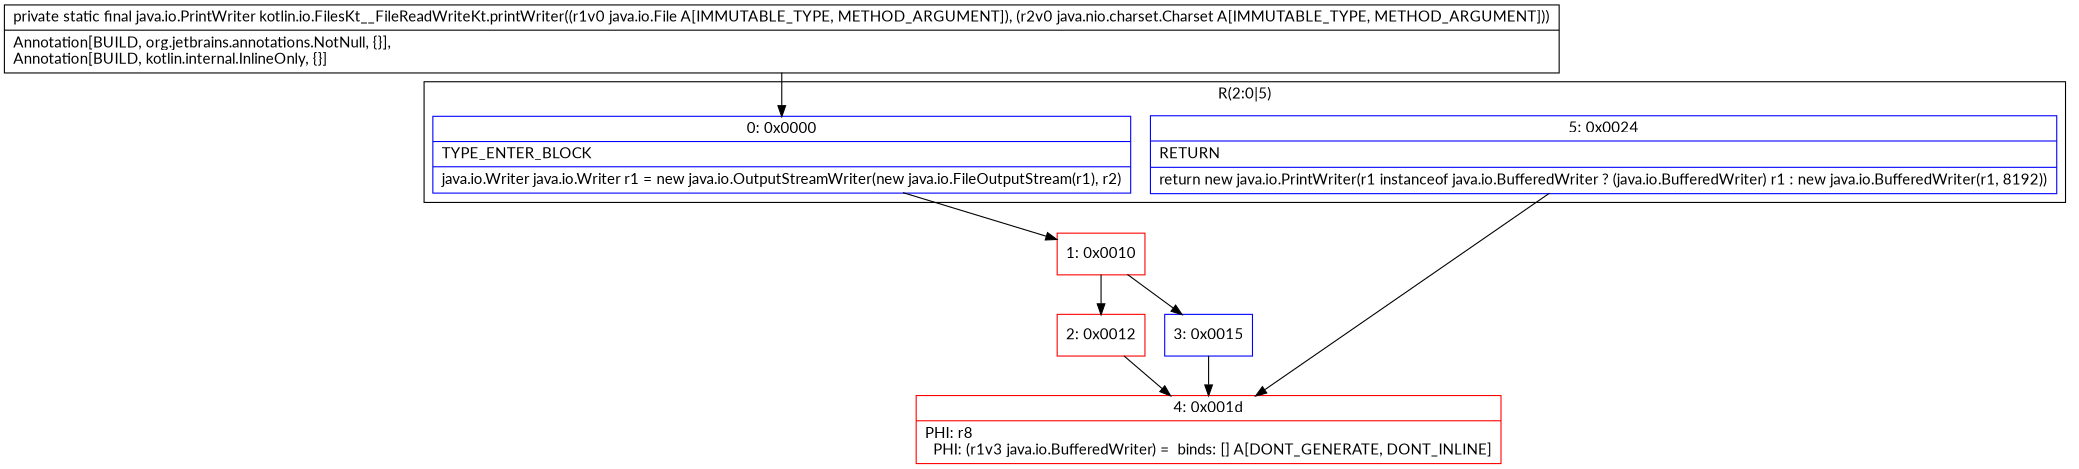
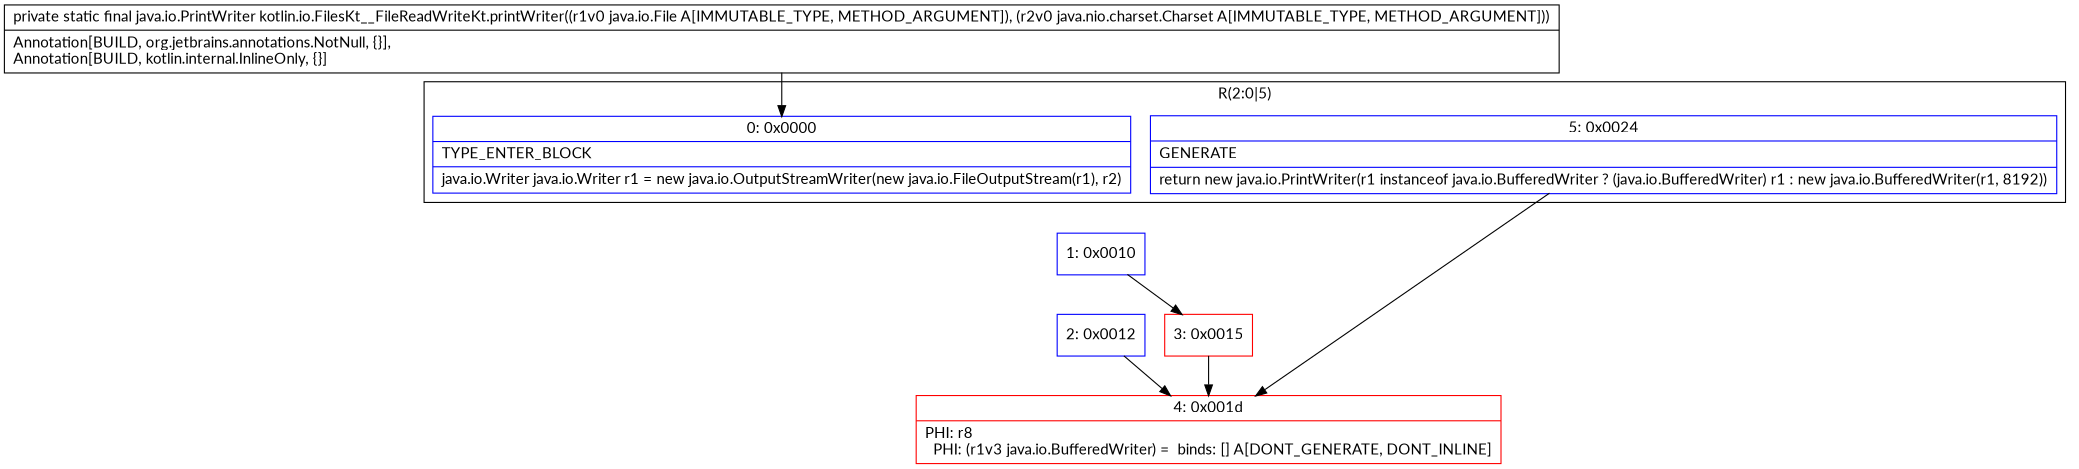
(1190, 154) -> (1199, 154)
(975, 214) -> none
(1101, 254) -> (1101, 254)
(1101, 289) -> none
(1101, 335) -> (1101, 335)
(1209, 335) -> (1209, 335)
